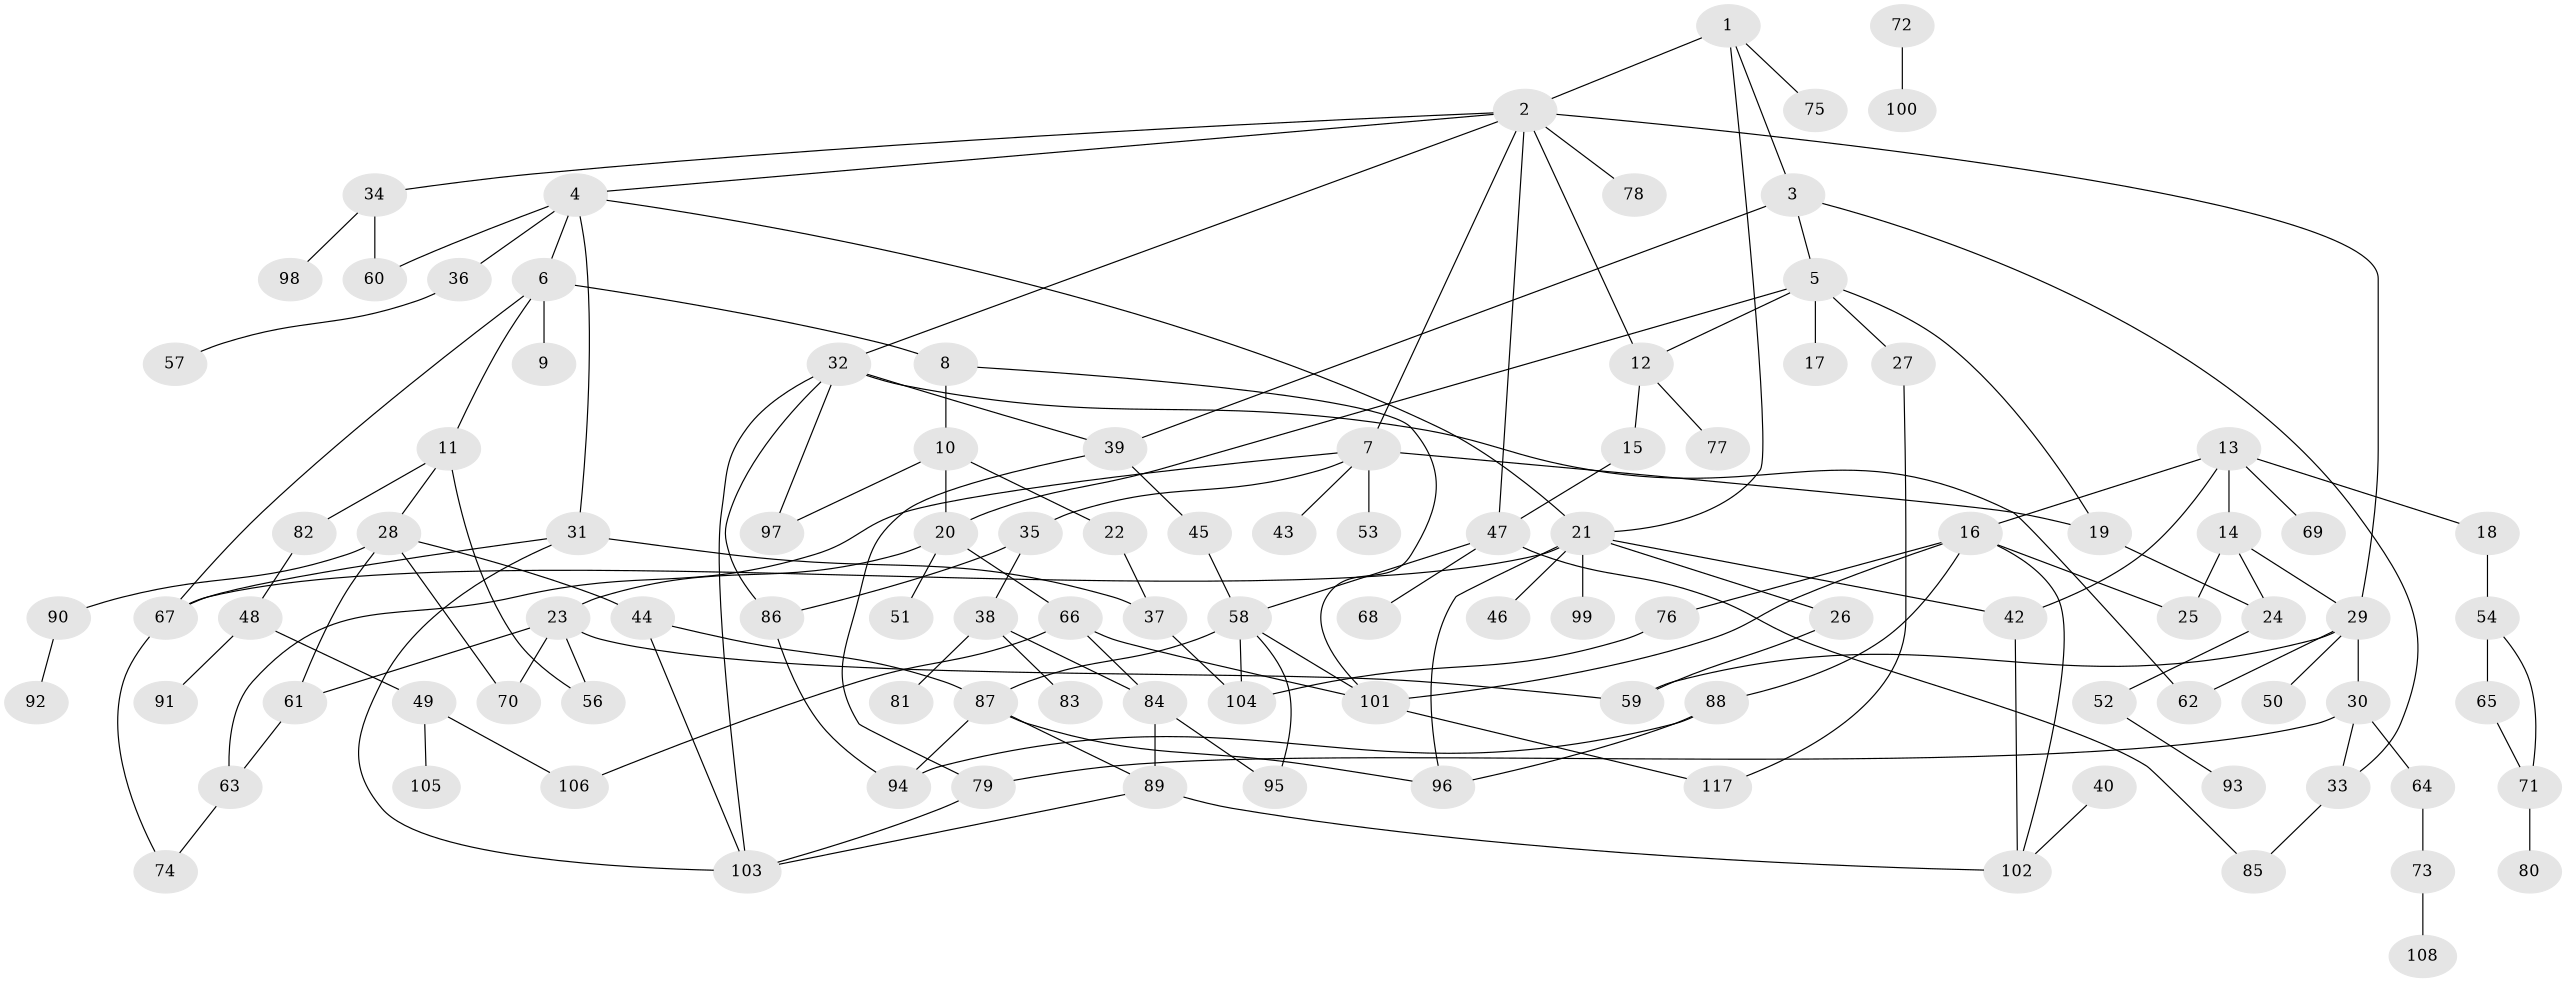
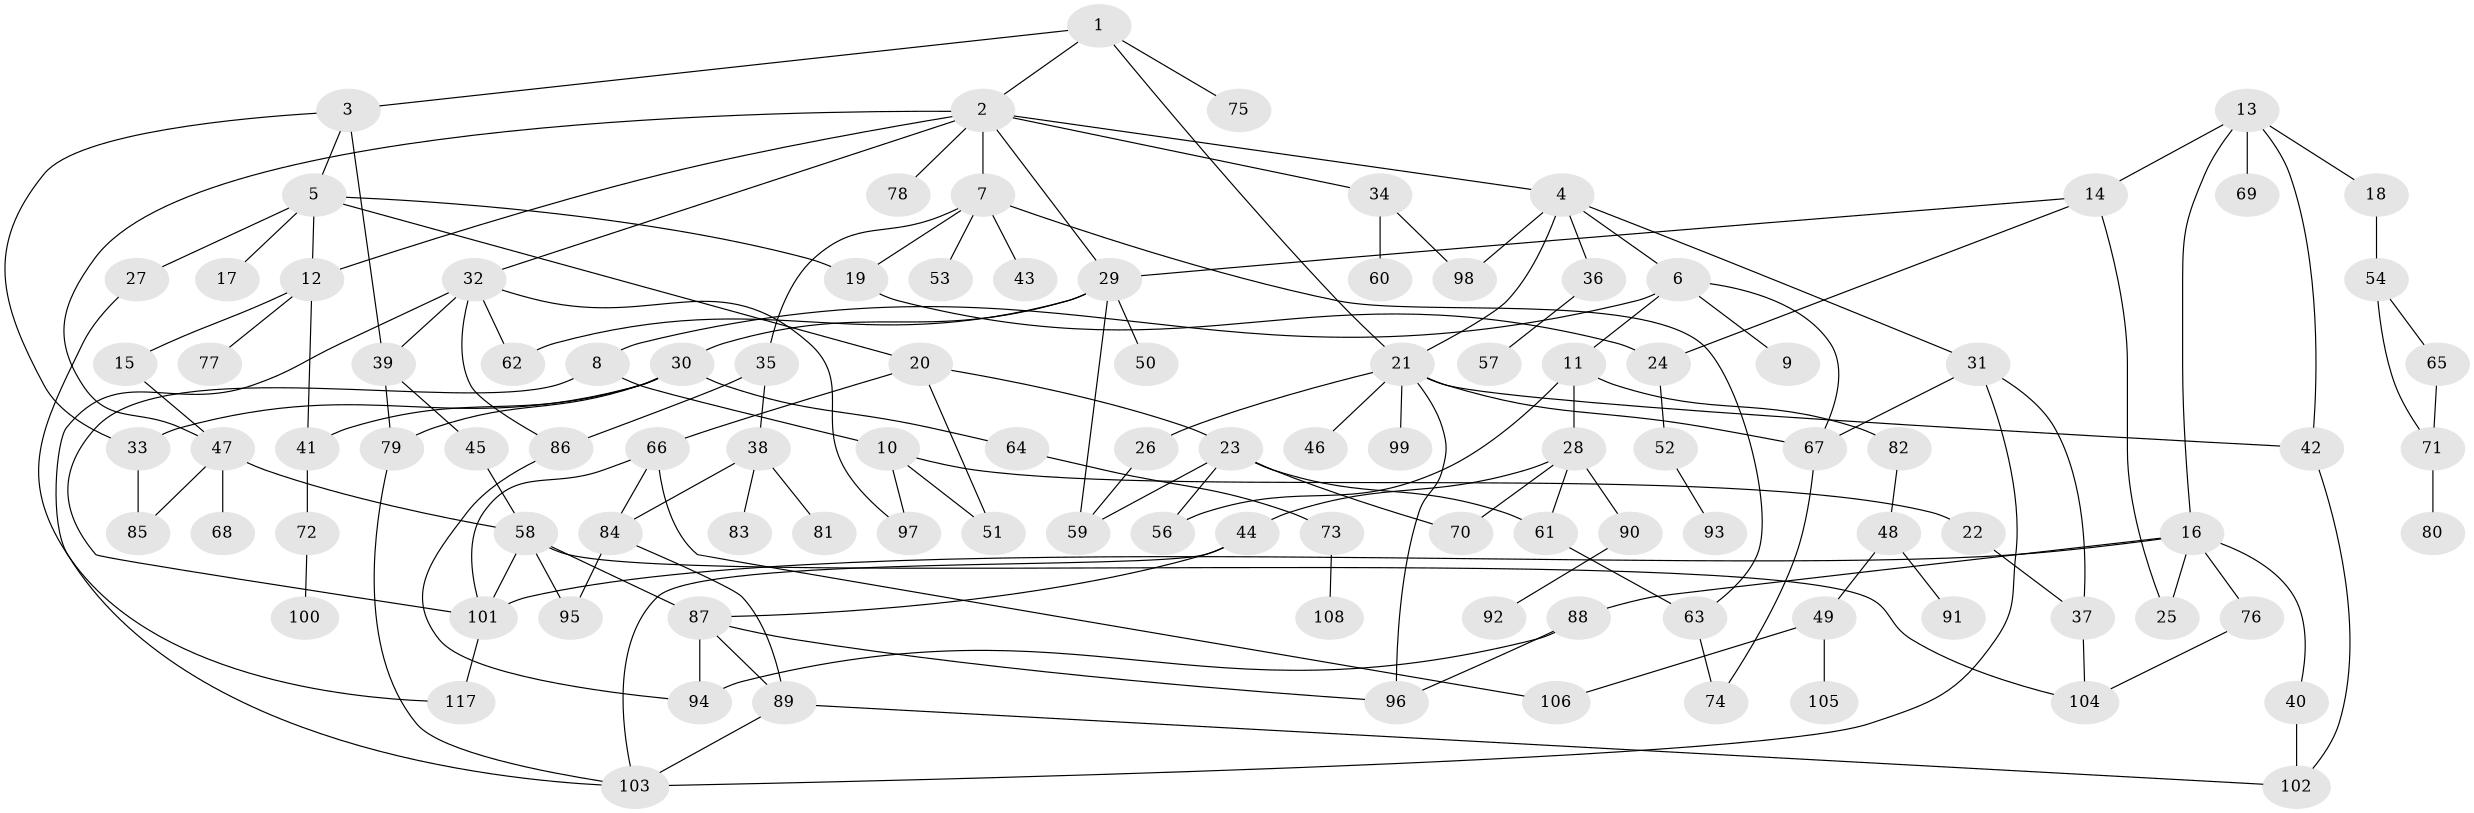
(474, 235) -> (1515, 236)
none -> (307, 449)
(946, 484) -> (941, 491)
(2060, 685) -> (2293, 594)
